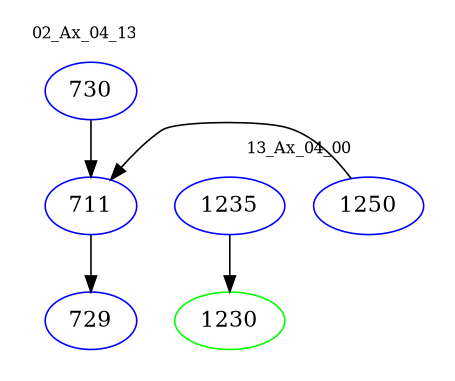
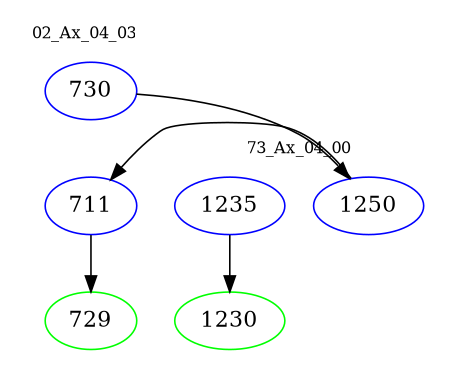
(85, 34) -> (85, 34)
(91, 141) -> (244, 113)
(299, 149) -> (299, 149)
(91, 321) -> (91, 321)
